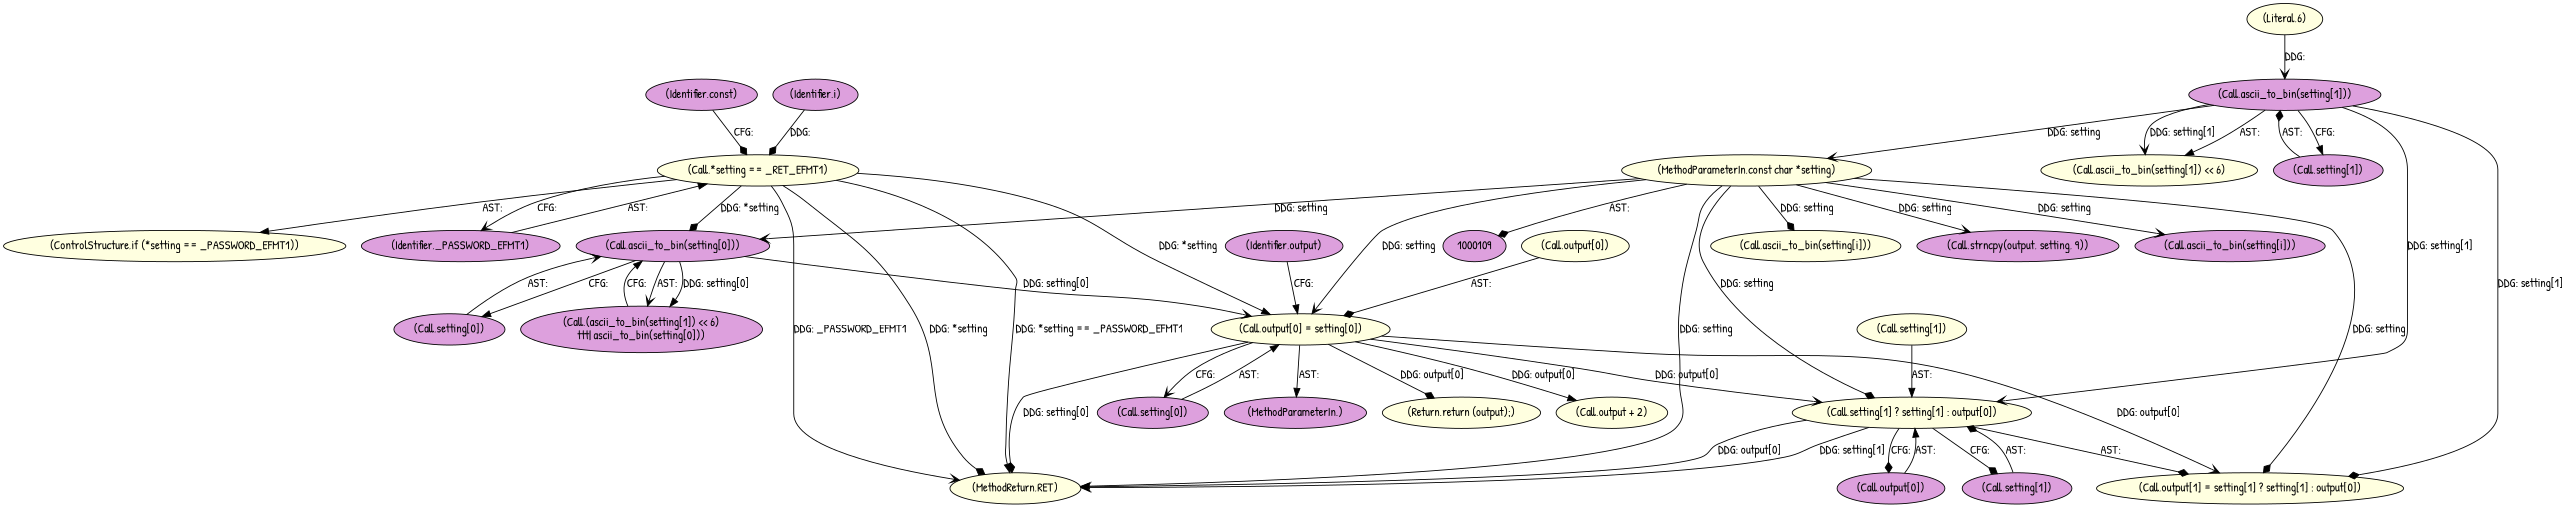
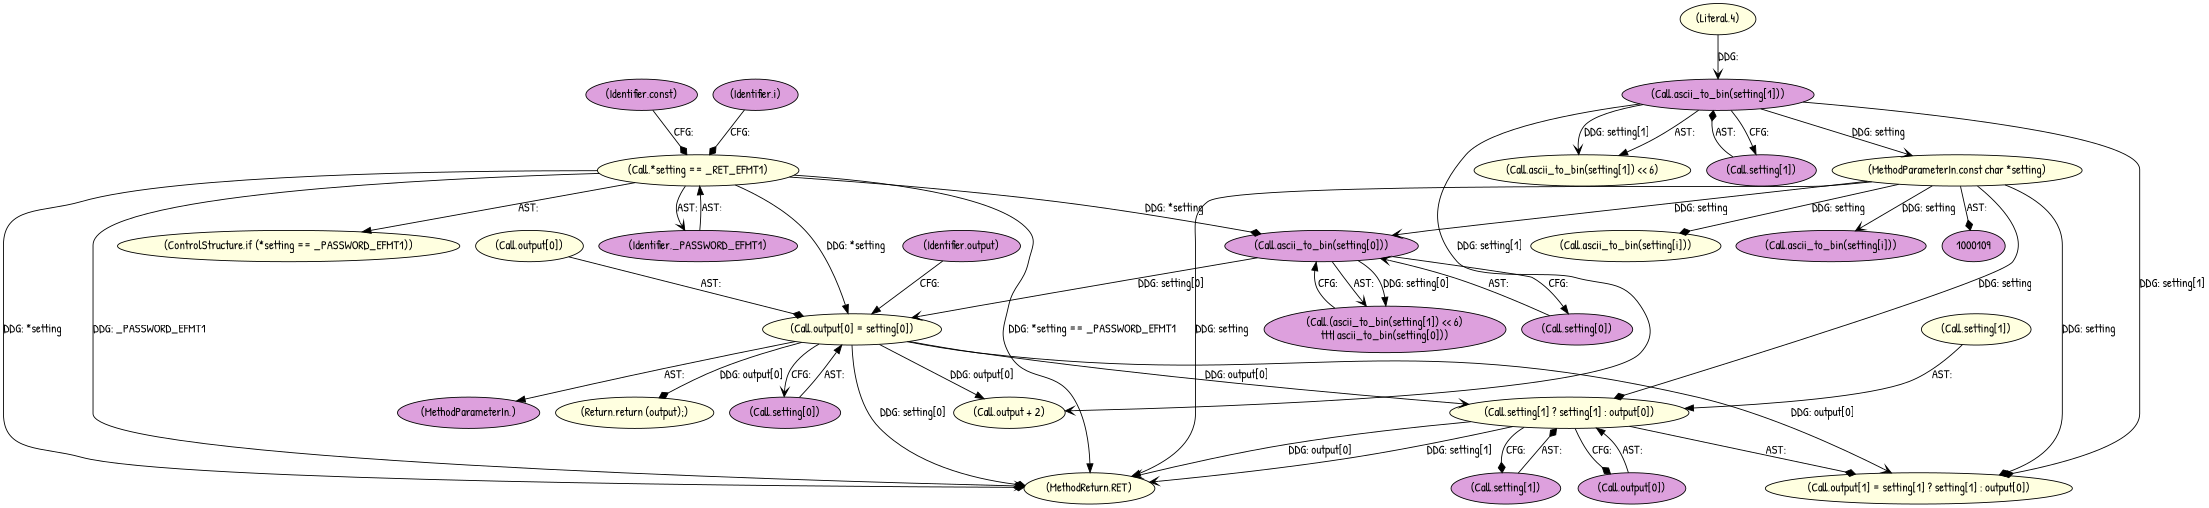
(2285, 19) -> (1718, 19)
(802, 133) -> (742, 133)
(1463, 205) -> none
(549, 208) -> (689, 208)
(2018, 246) -> none
(2357, 357) -> (1630, 358)
